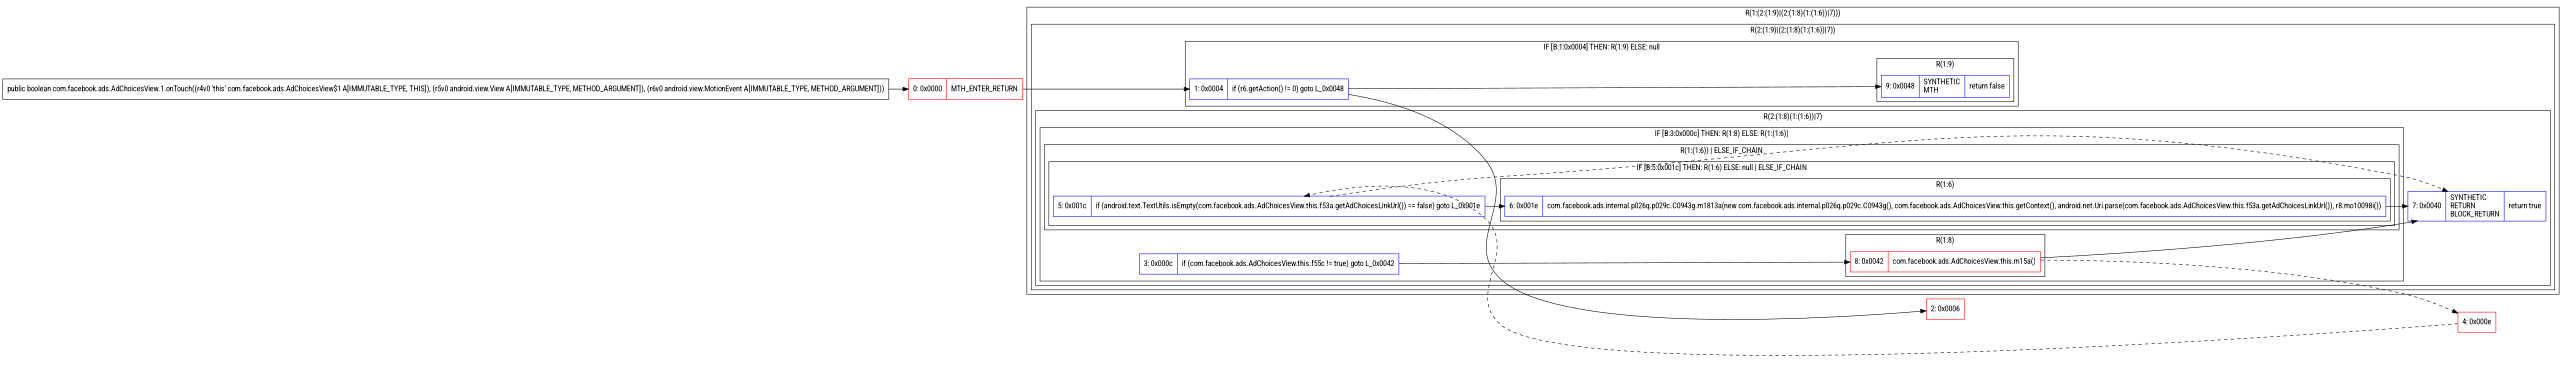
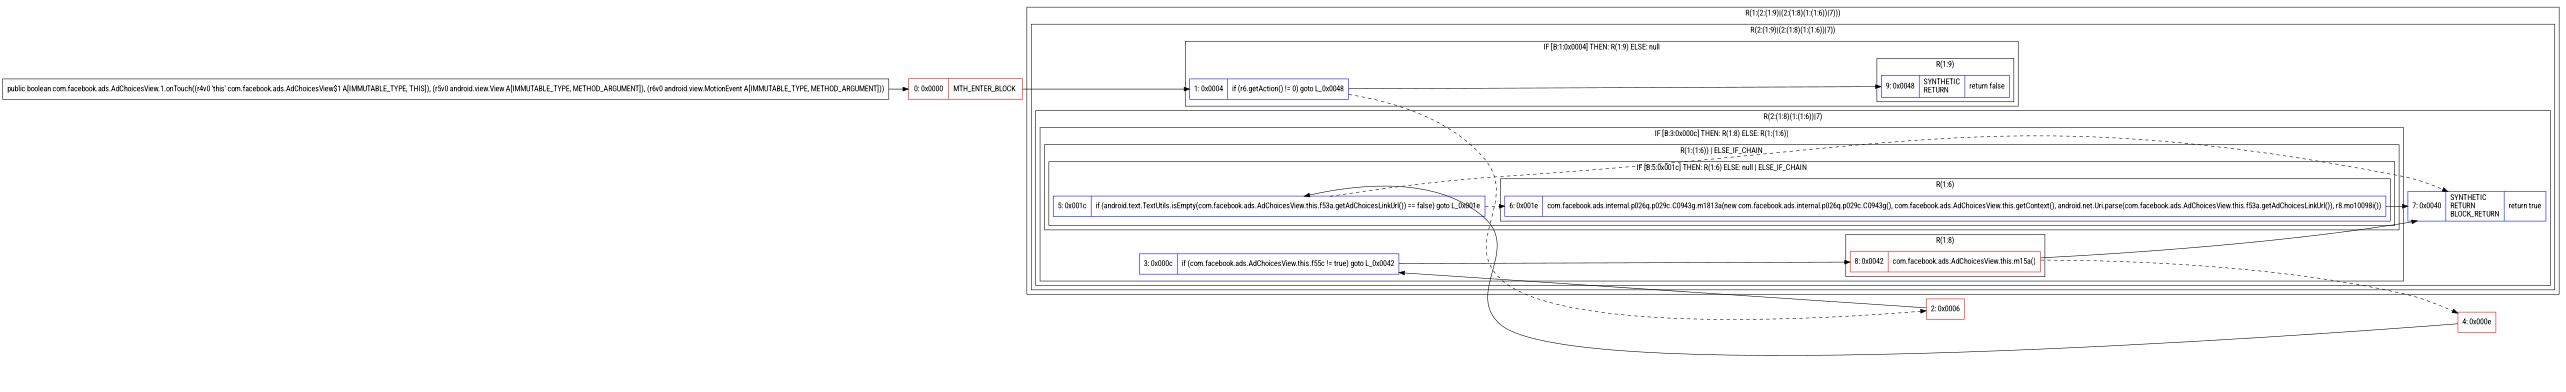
(985, 89) -> (985, 89)
(1931, 90) -> (1936, 90)
(1491, 206) -> (1491, 206)
none -> (1783, 298)
(1568, 306) -> (1568, 306)
(1829, 355) -> (1829, 355)
